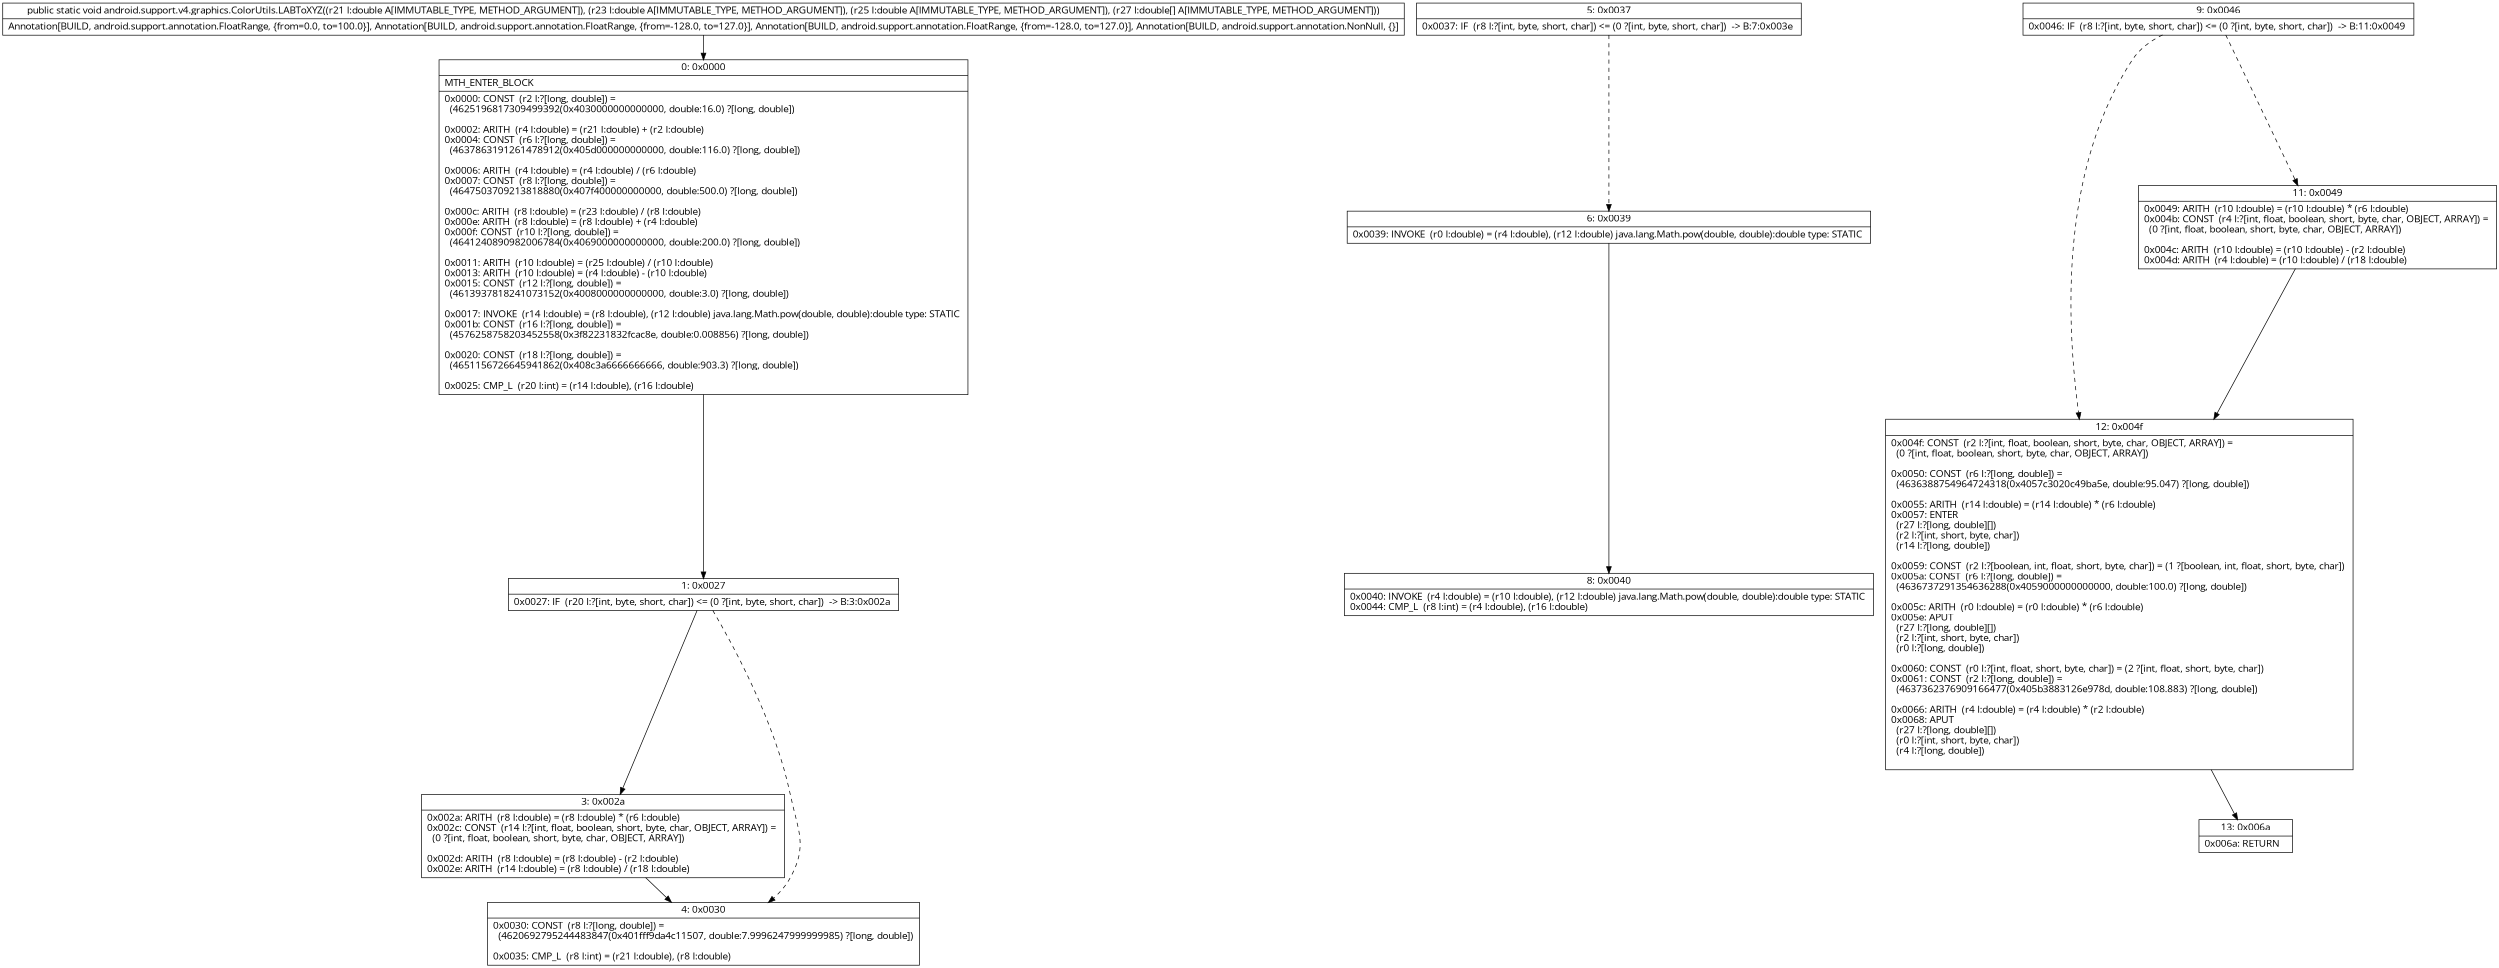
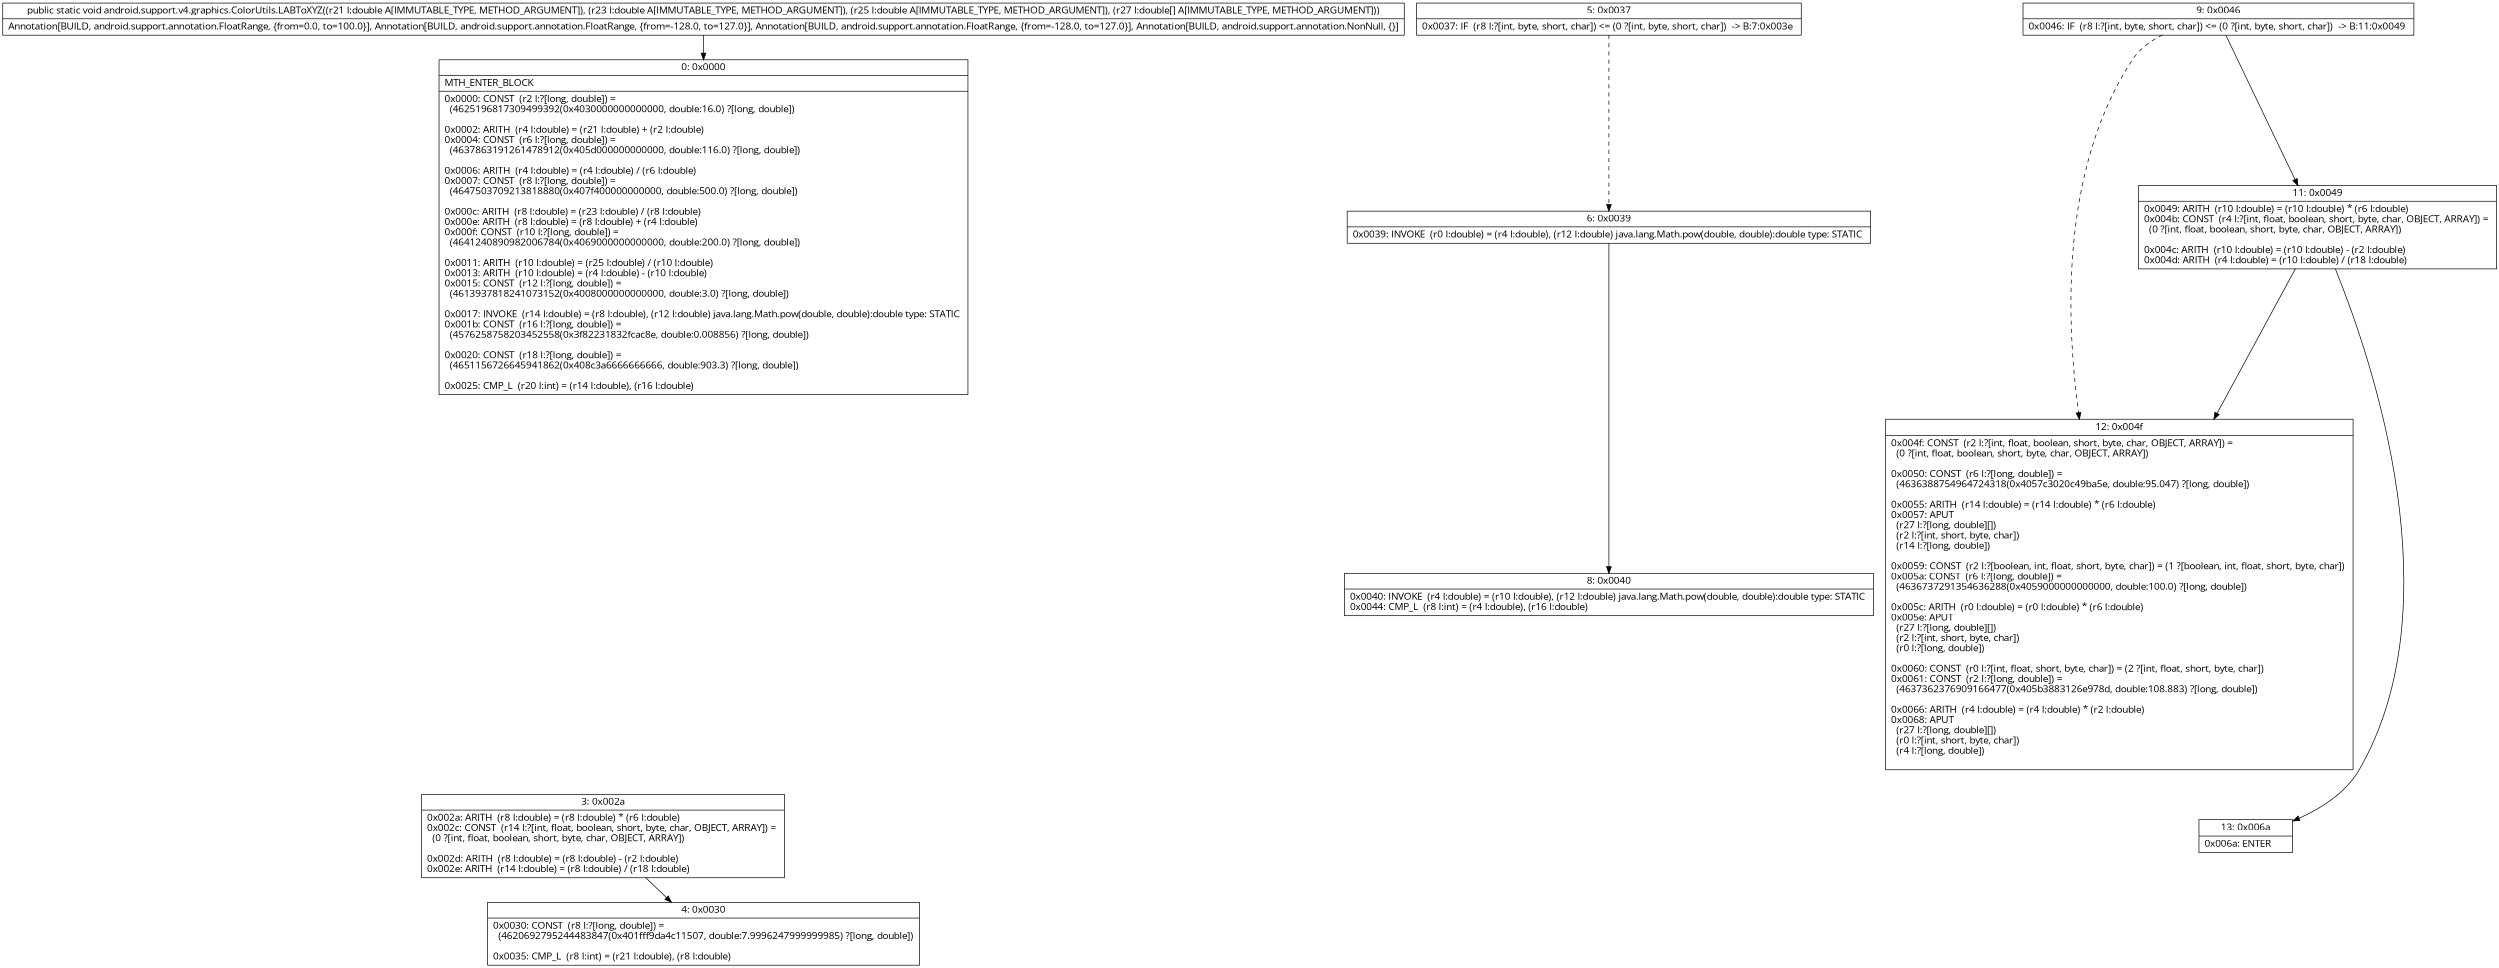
(2260, 107) -> (2260, 107)
(1927, 515) -> (1925, 515)
(703, 594) -> none
(2223, 792) -> (2403, 557)
(2246, 844) -> (2242, 844)
